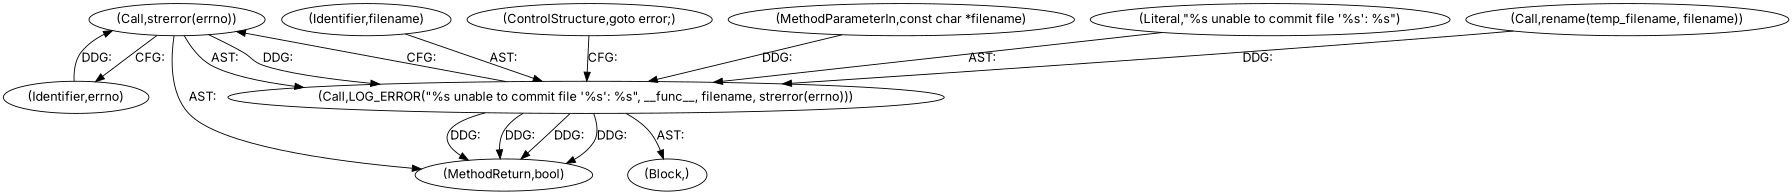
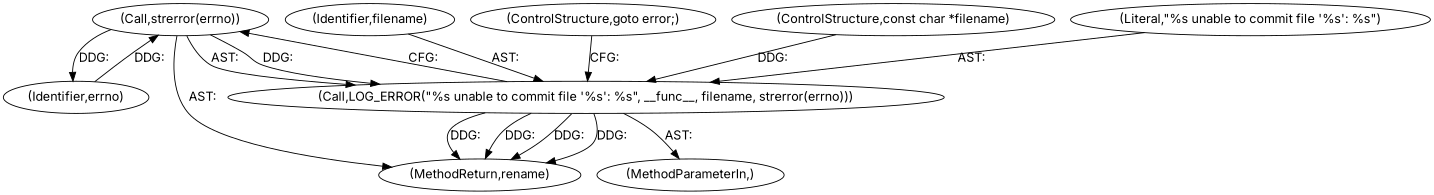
(901, 20) -> (893, 20)
(1627, 20) -> none
(152, 58) -> (96, 58)
(504, 175) -> (480, 175)
(667, 175) -> (691, 175)
